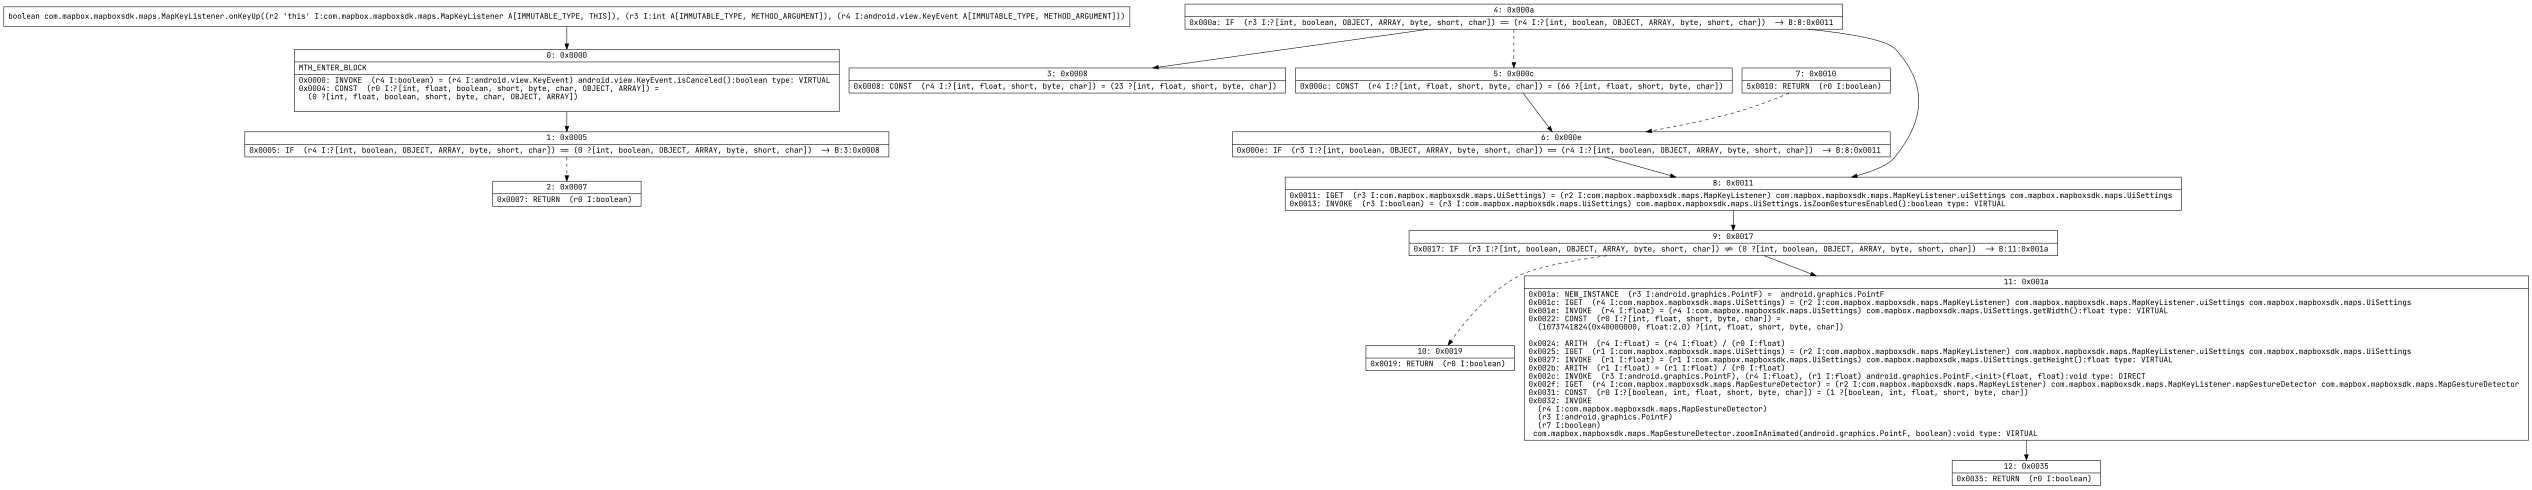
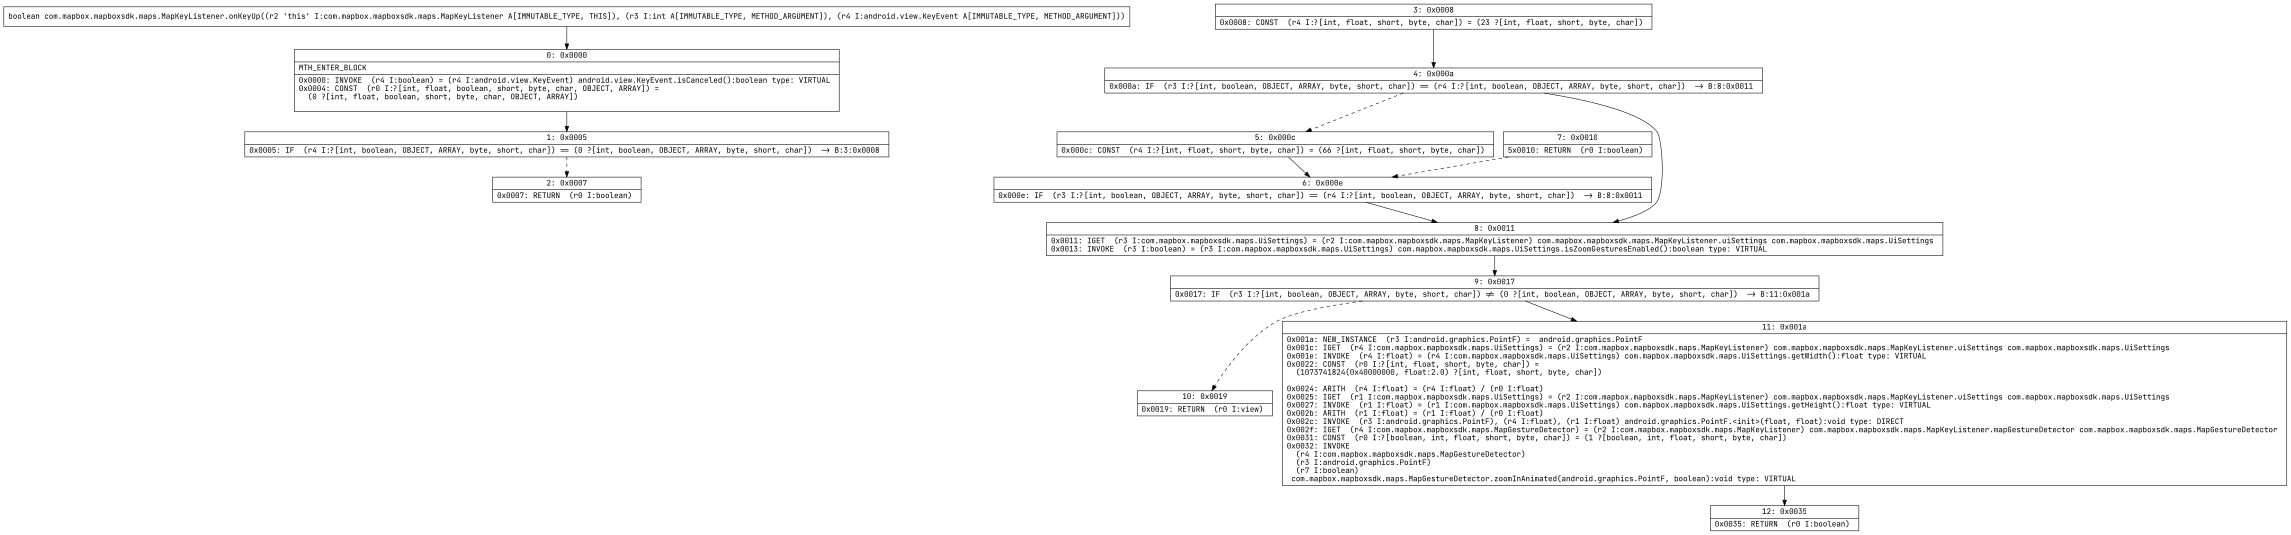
(1293, 48) -> (1434, 46)
(1440, 364) -> (1205, 409)
